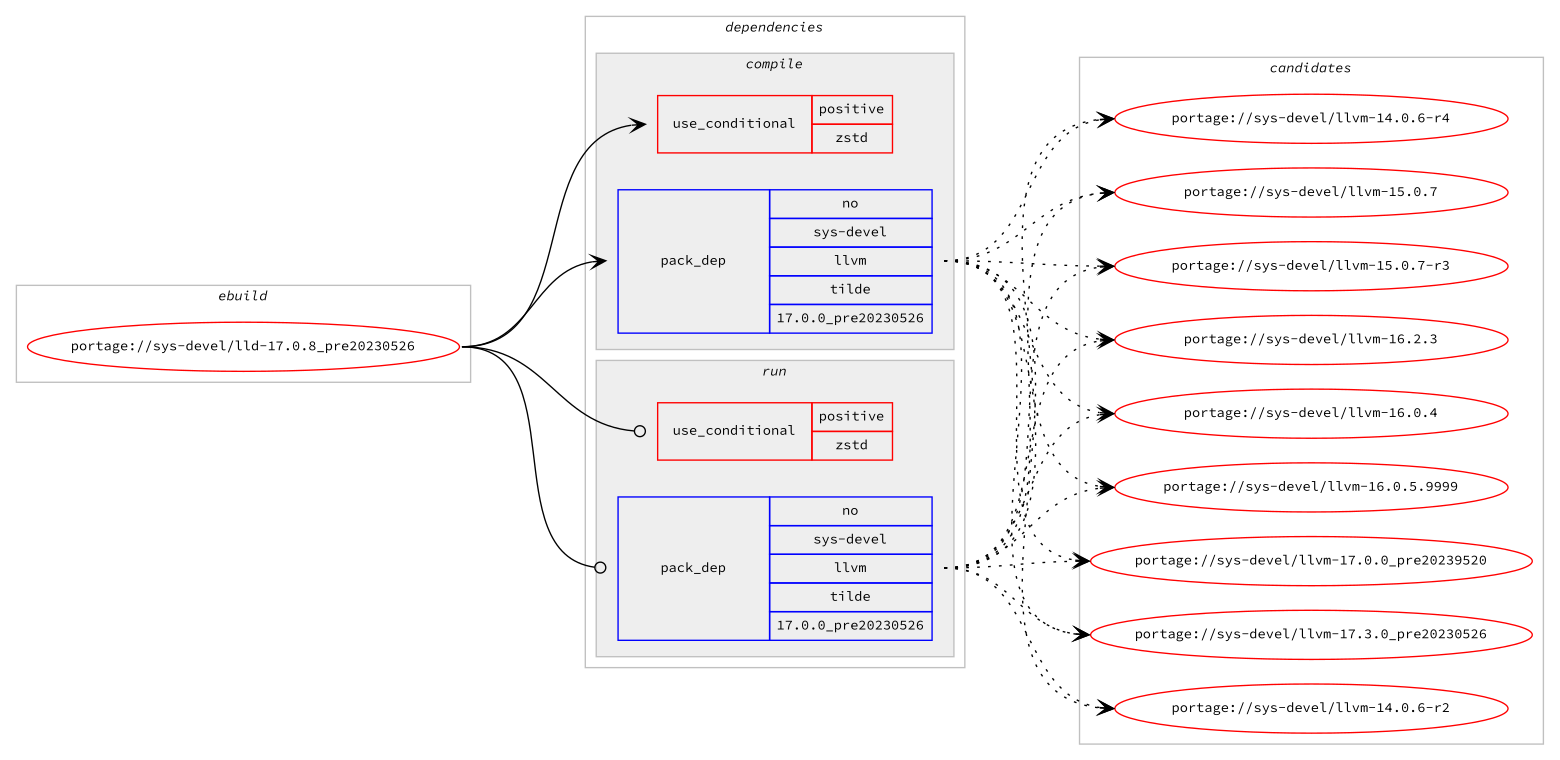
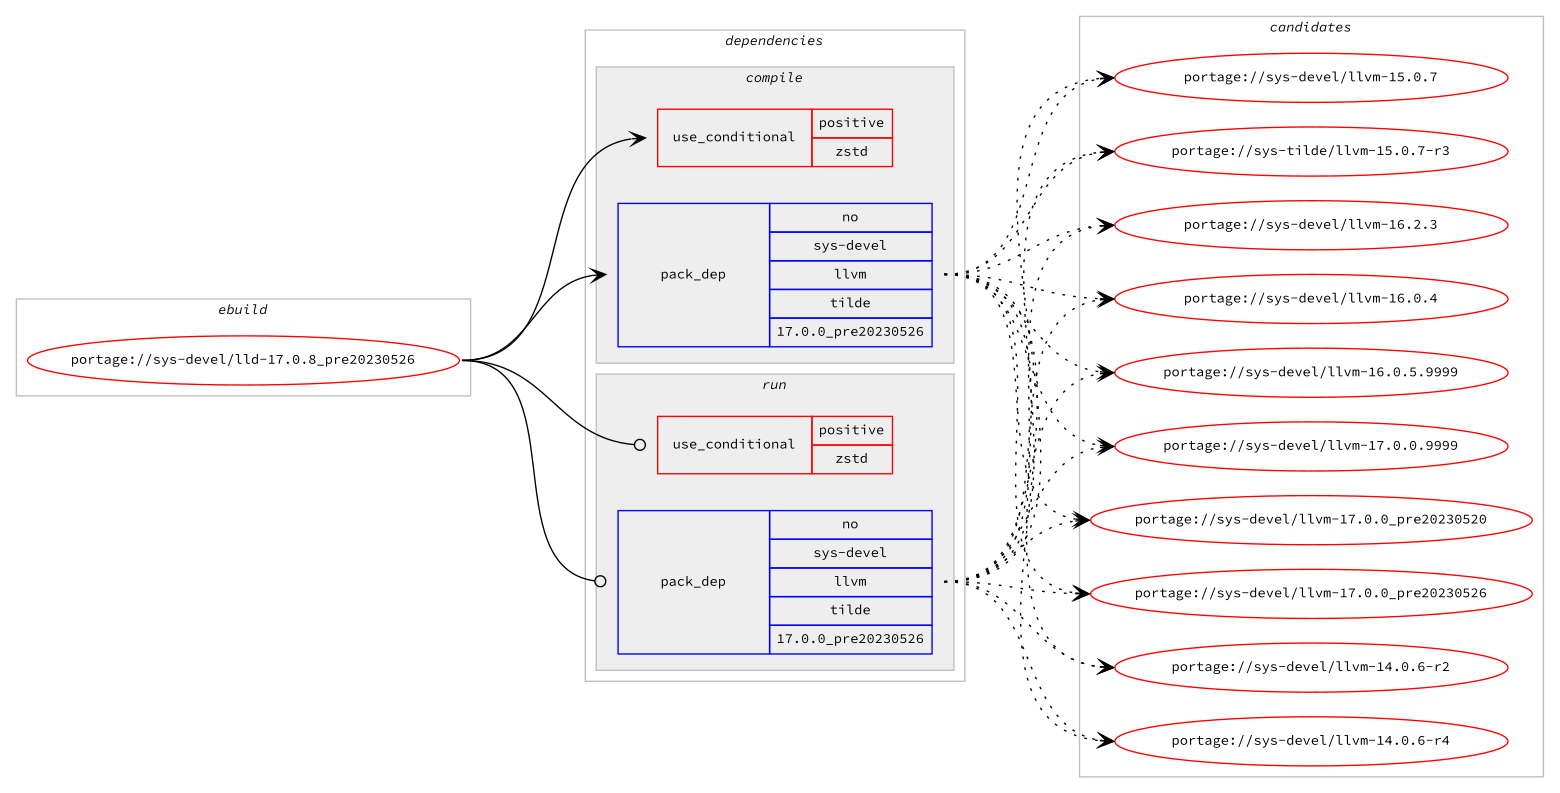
(1311, 266) -> (1311, 152)
none -> (1311, 446)
(1311, 561) -> (1311, 520)
(1311, 635) -> (1311, 594)
